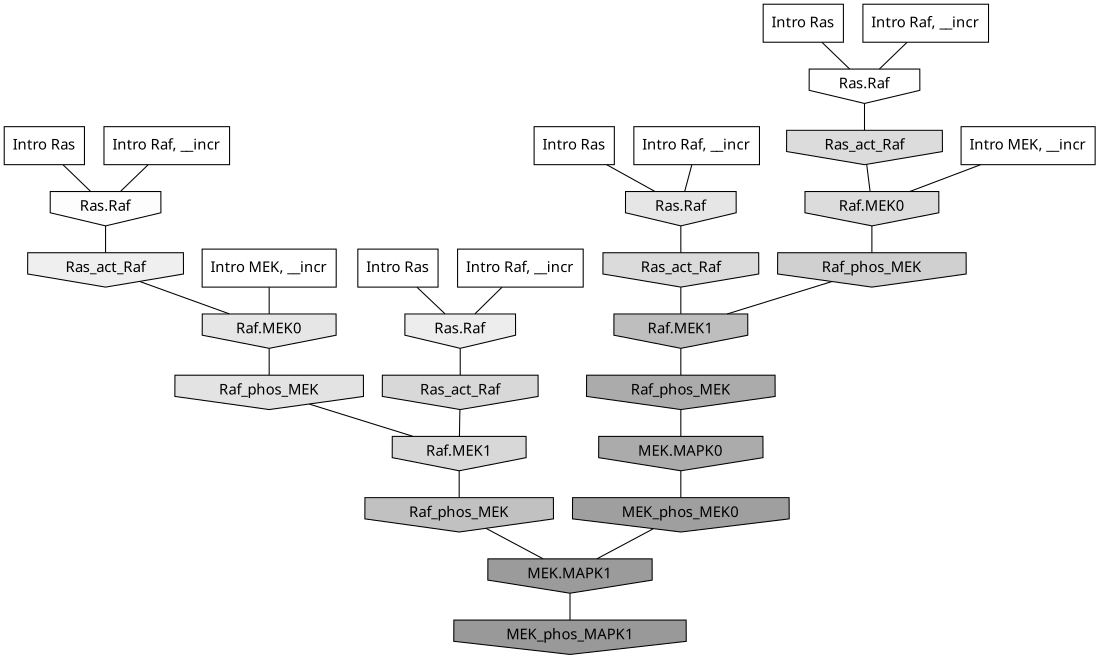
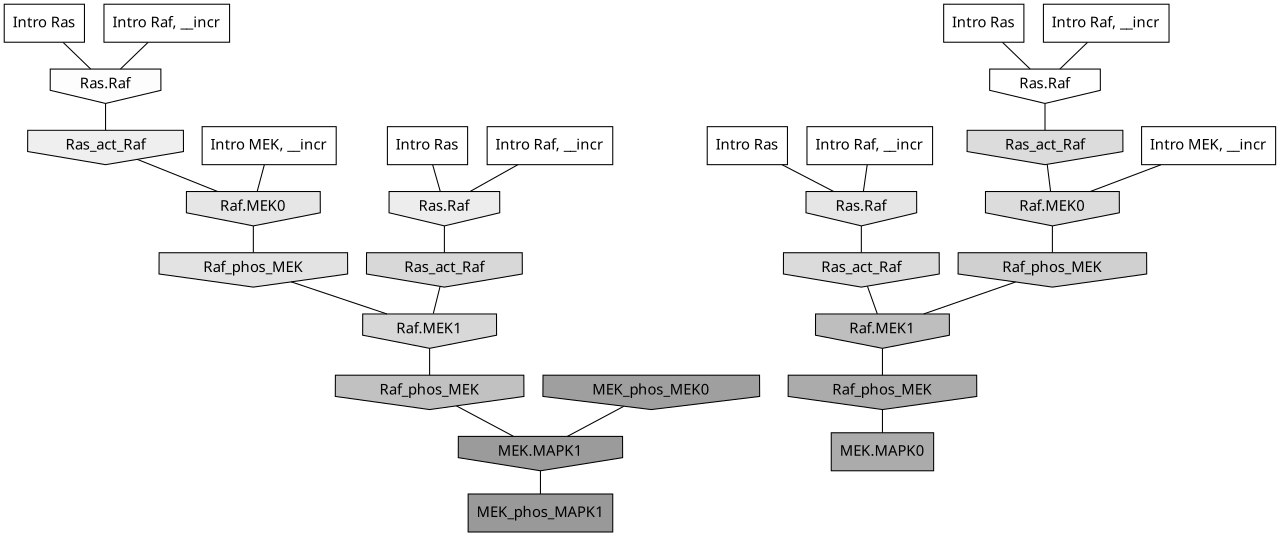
(681, 452) -> (882, 452)
(681, 484) -> none
(570, 635) -> (540, 513)
